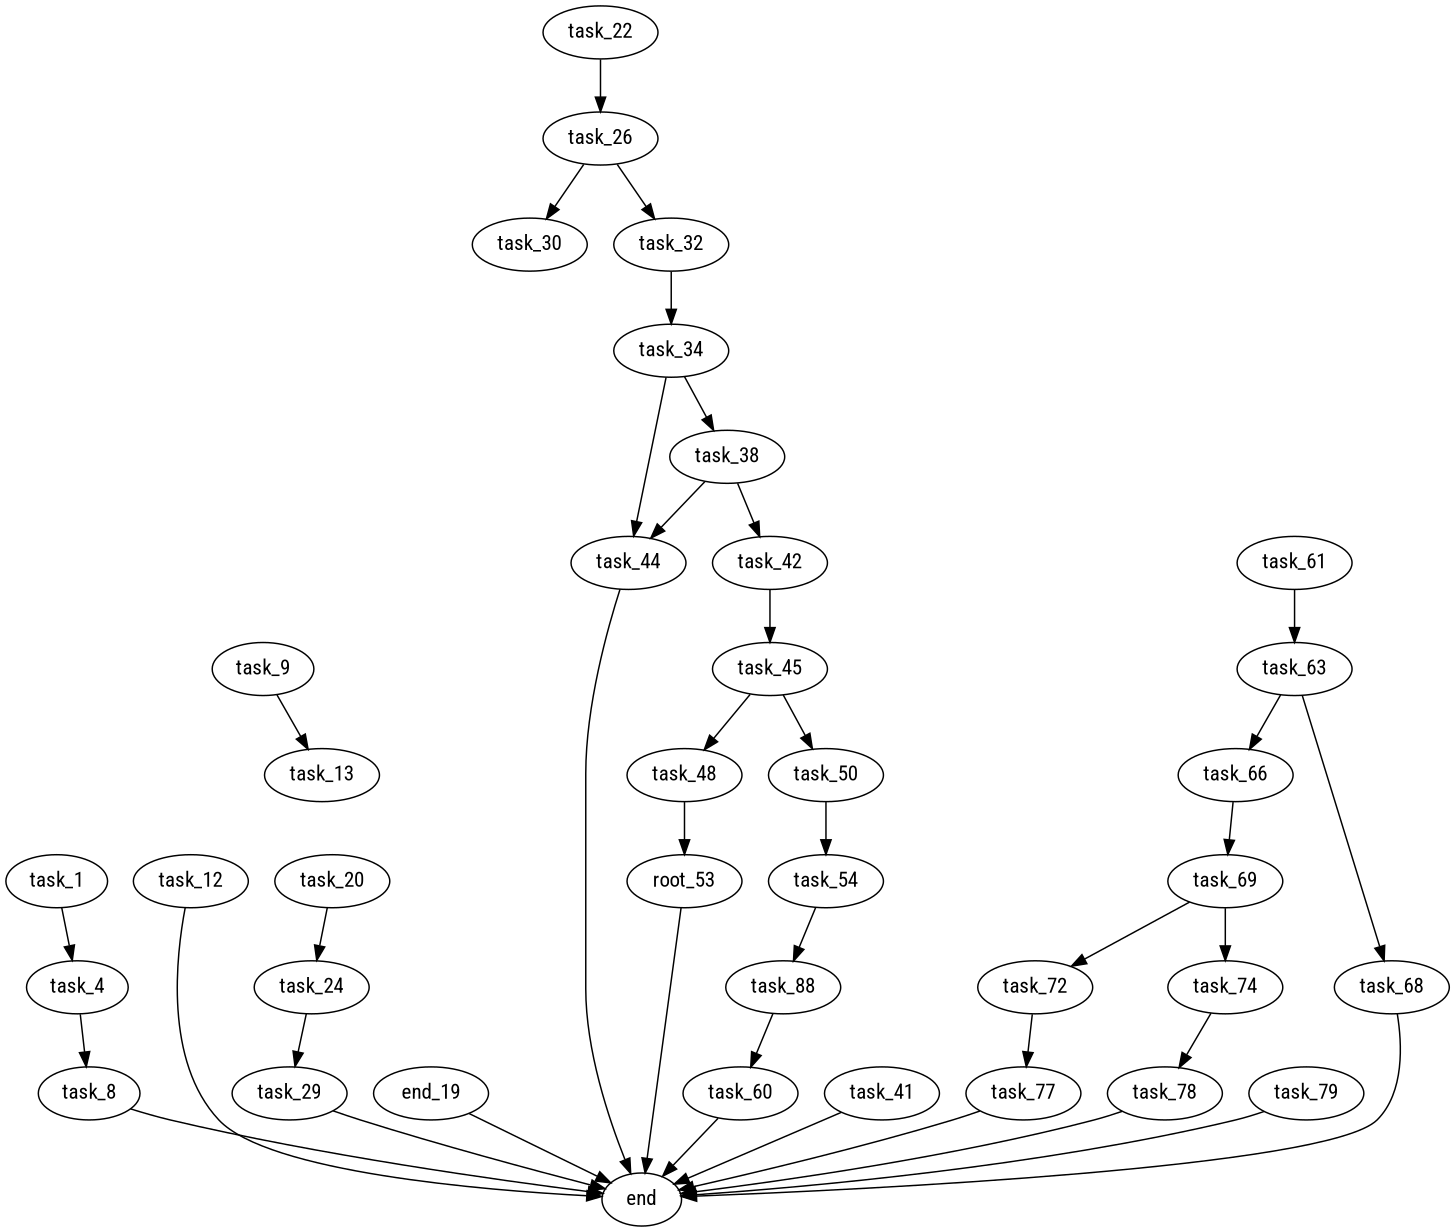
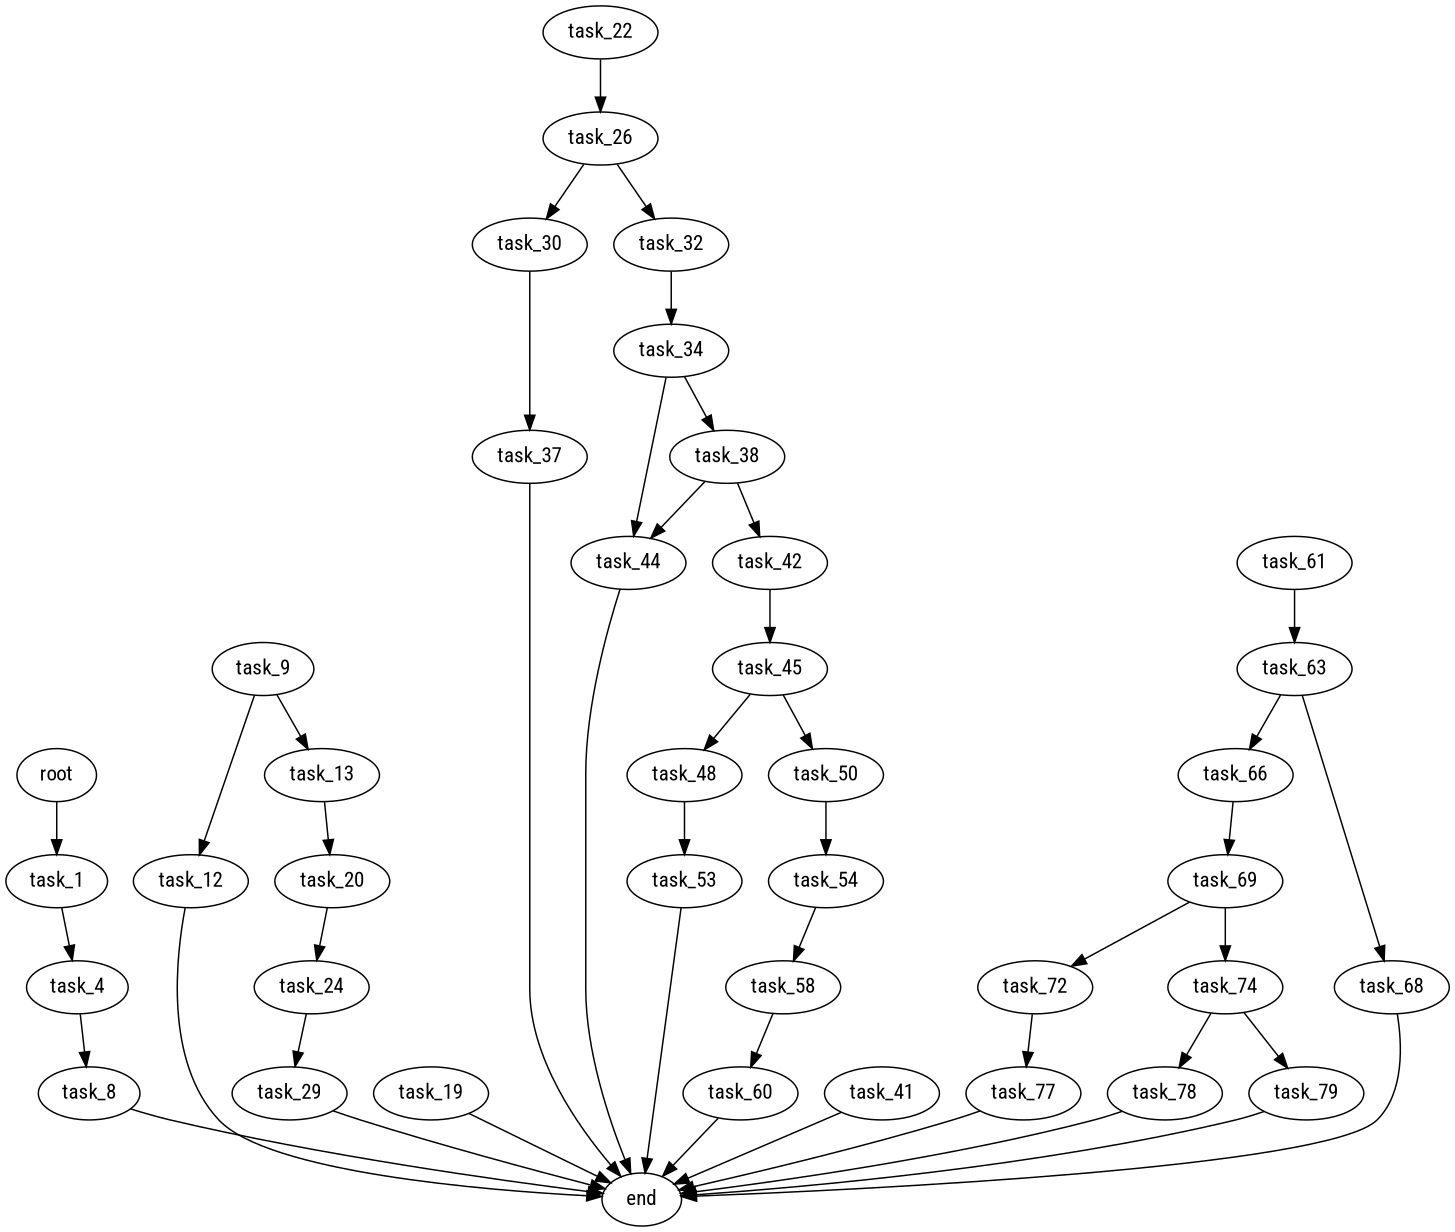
none -> (530, 457)
none -> (229, 768)
none -> (57, 775)
none -> (326, 821)
(684, 881) -> (684, 881)
(783, 987) -> (783, 987)
none -> (1261, 1035)
(431, 1093) -> (431, 1093)
